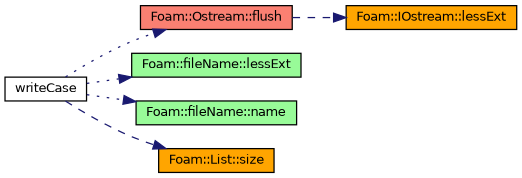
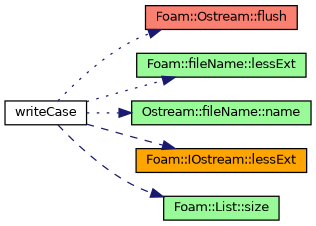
(313, 18) -> (125, 135)
(216, 113) -> (221, 113)
(216, 161) -> (221, 208)
